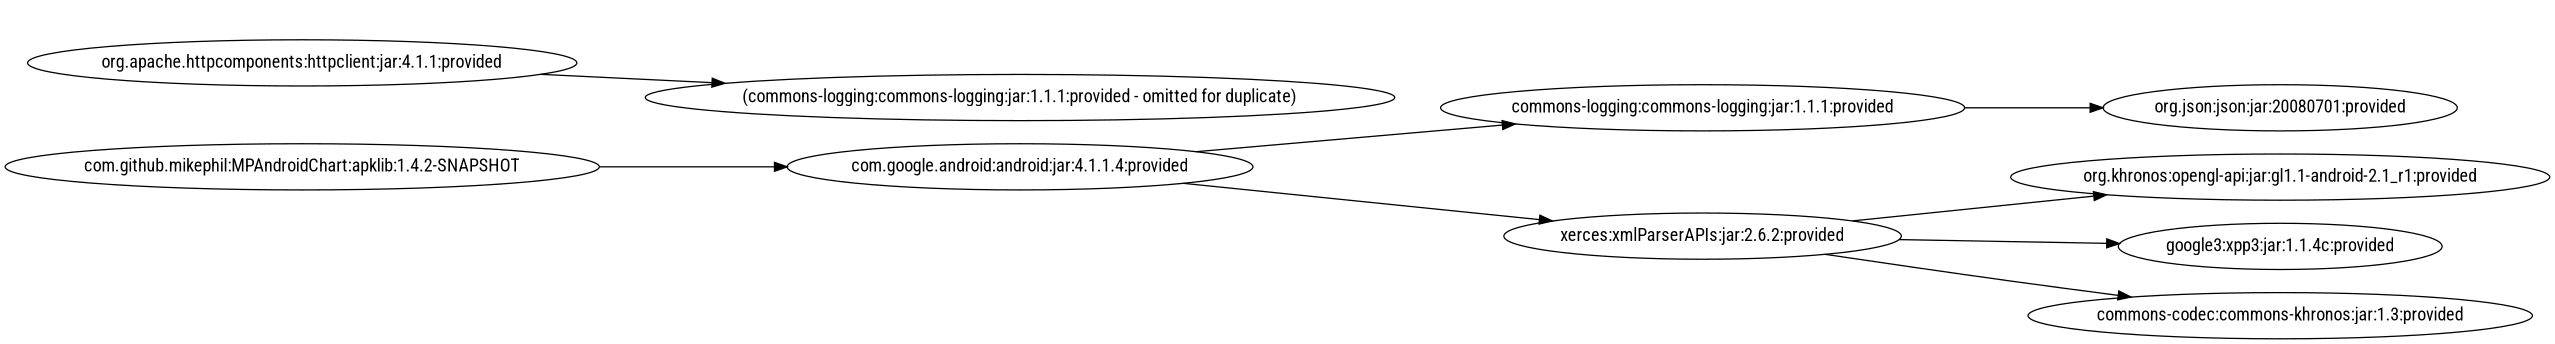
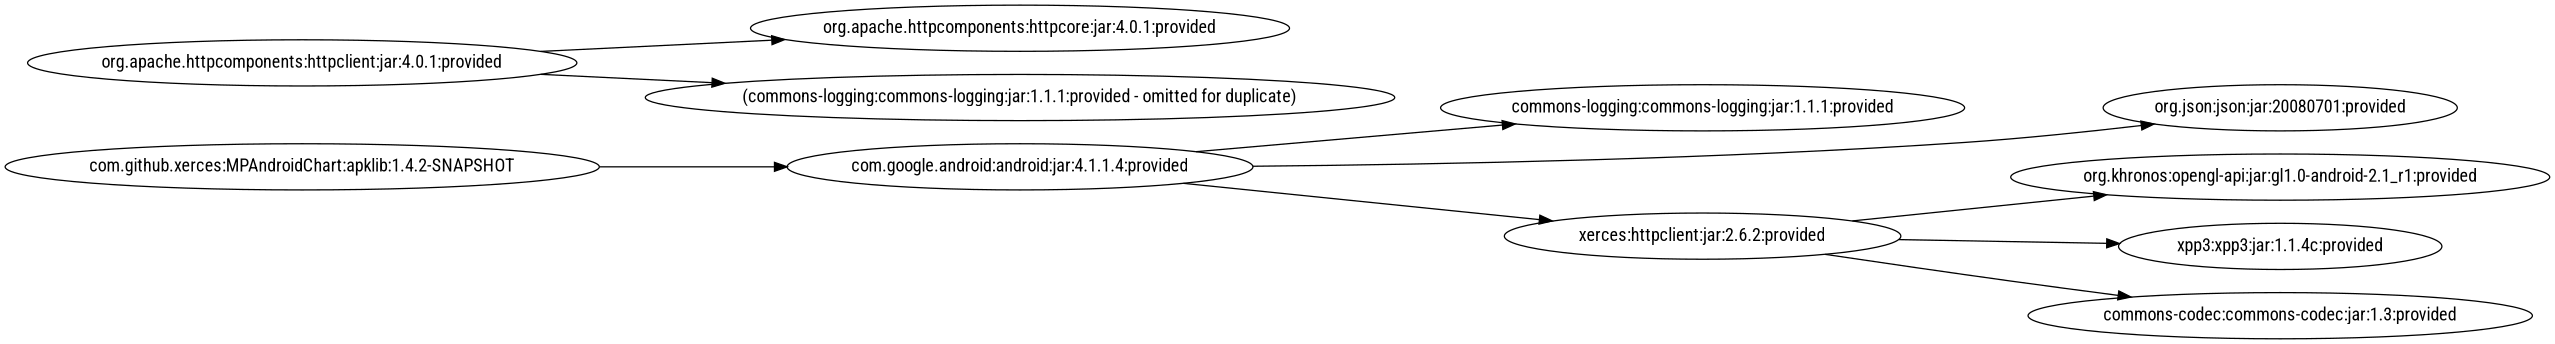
none -> (1020, 28)
(302, 63) -> (302, 63)
(2028, 108) -> (1697, 156)
(302, 167) -> (302, 167)
(2280, 177) -> (2280, 177)
(1703, 236) -> (1703, 236)
(2280, 246) -> (2280, 246)
(2280, 316) -> (2280, 316)
